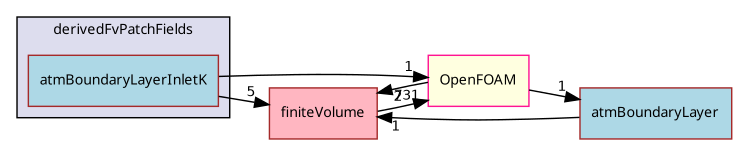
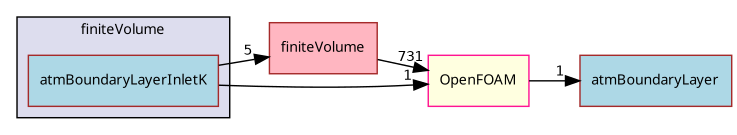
(123, 30) -> (123, 30)
(410, 86) -> none
(486, 120) -> none
